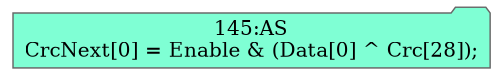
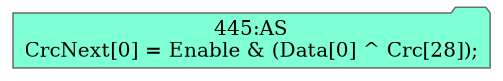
(252, 40) -> (252, 40)
